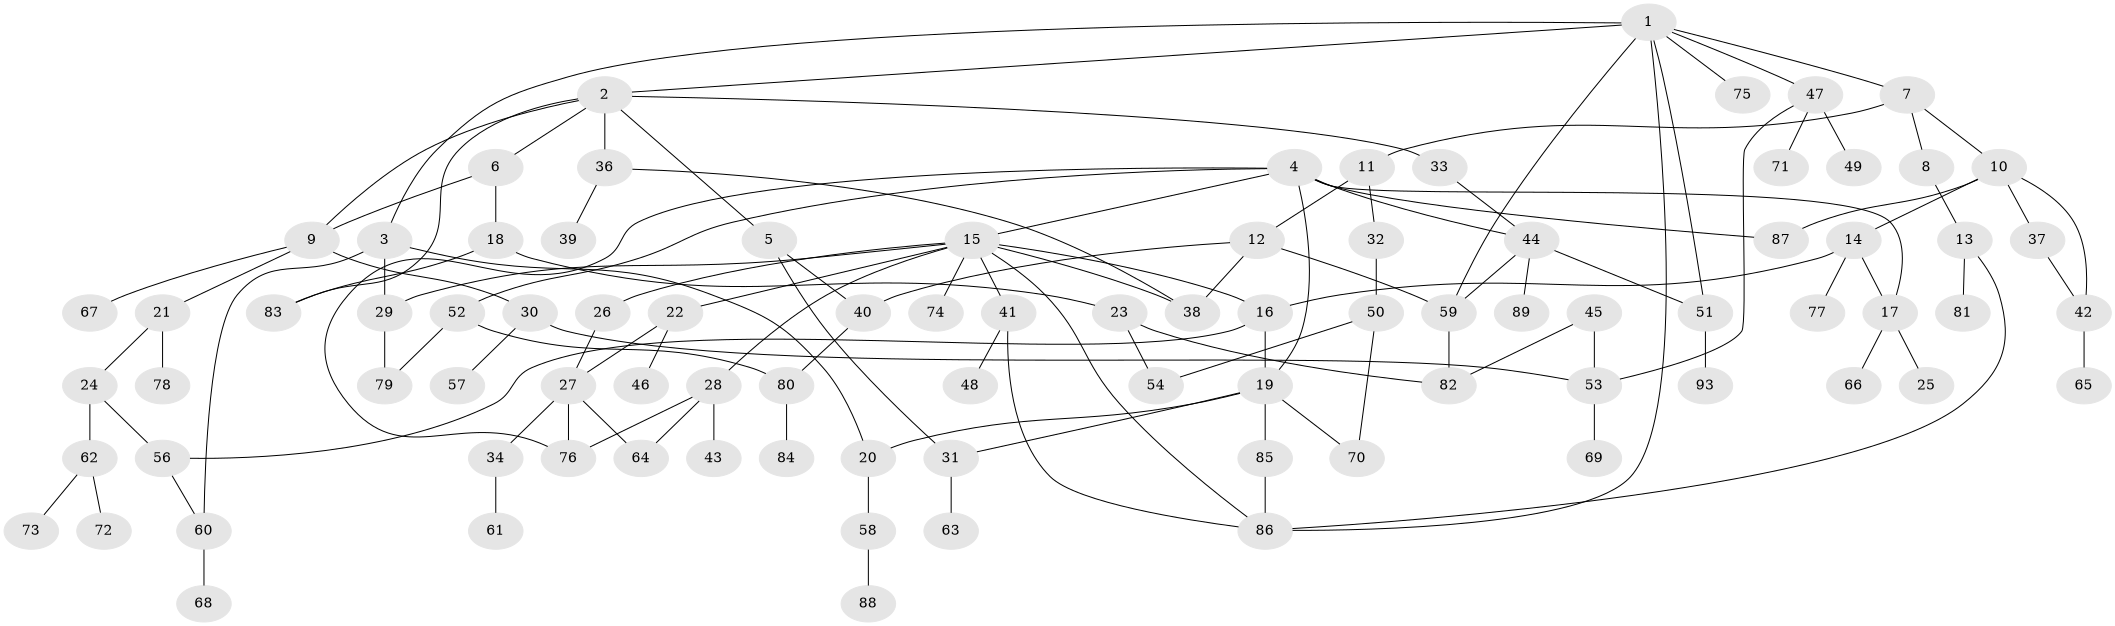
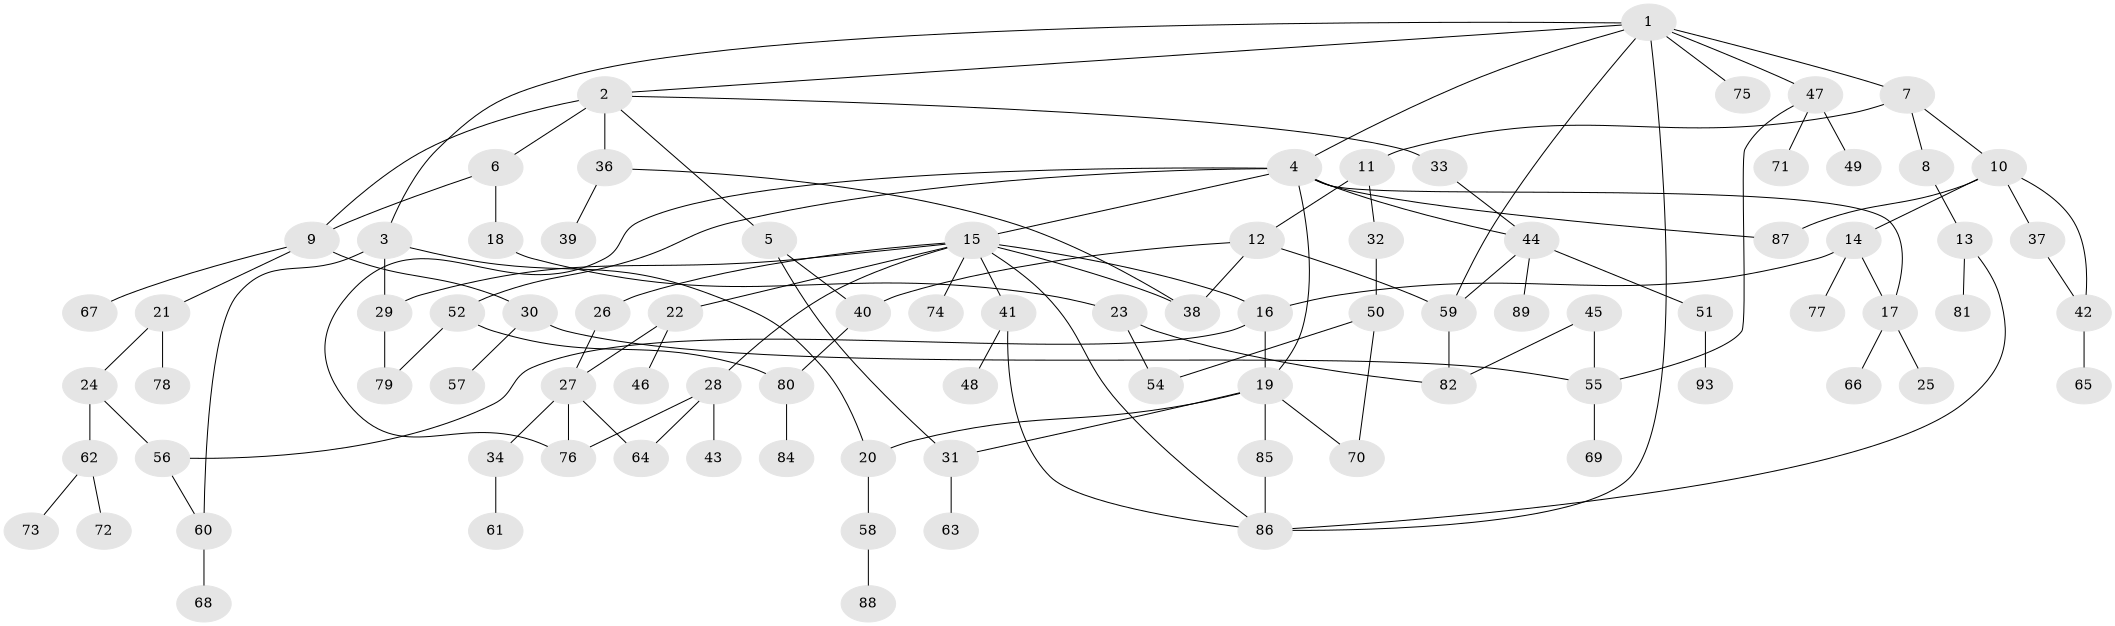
(1681, 167) -> (1466, 83)
(274, 313) -> none
(1594, 386) -> (1594, 386)
